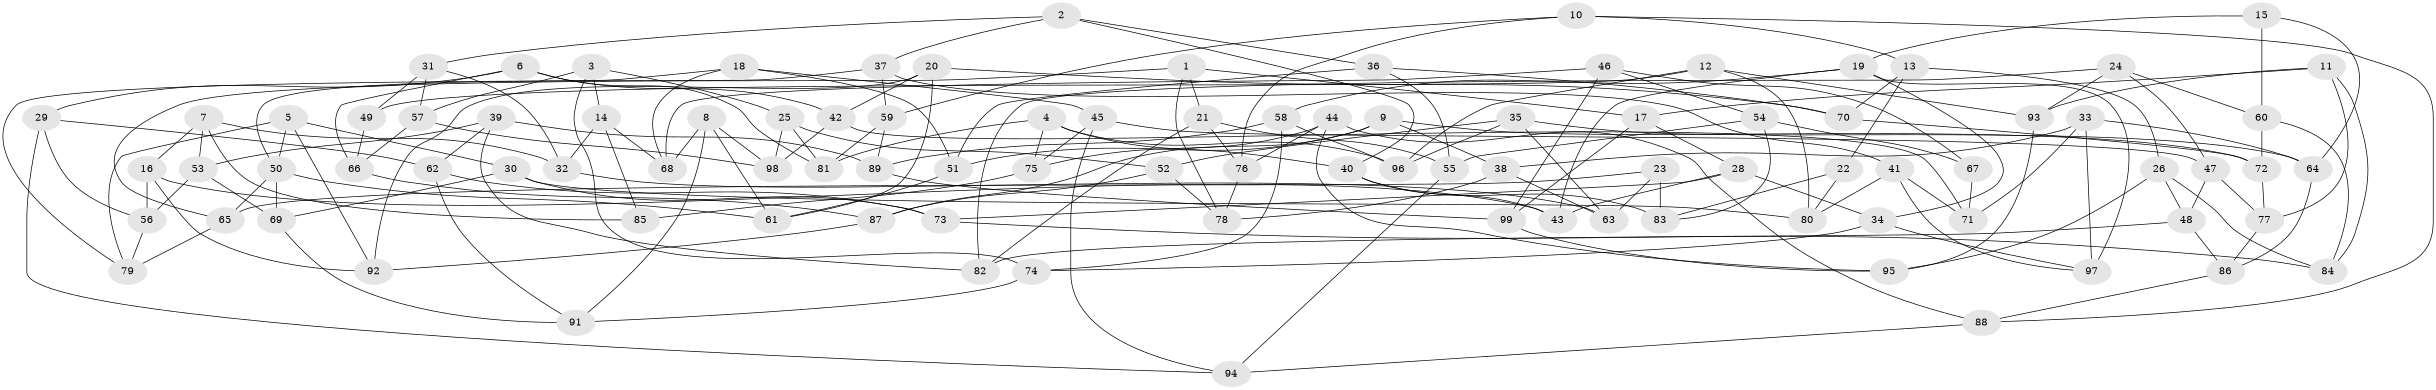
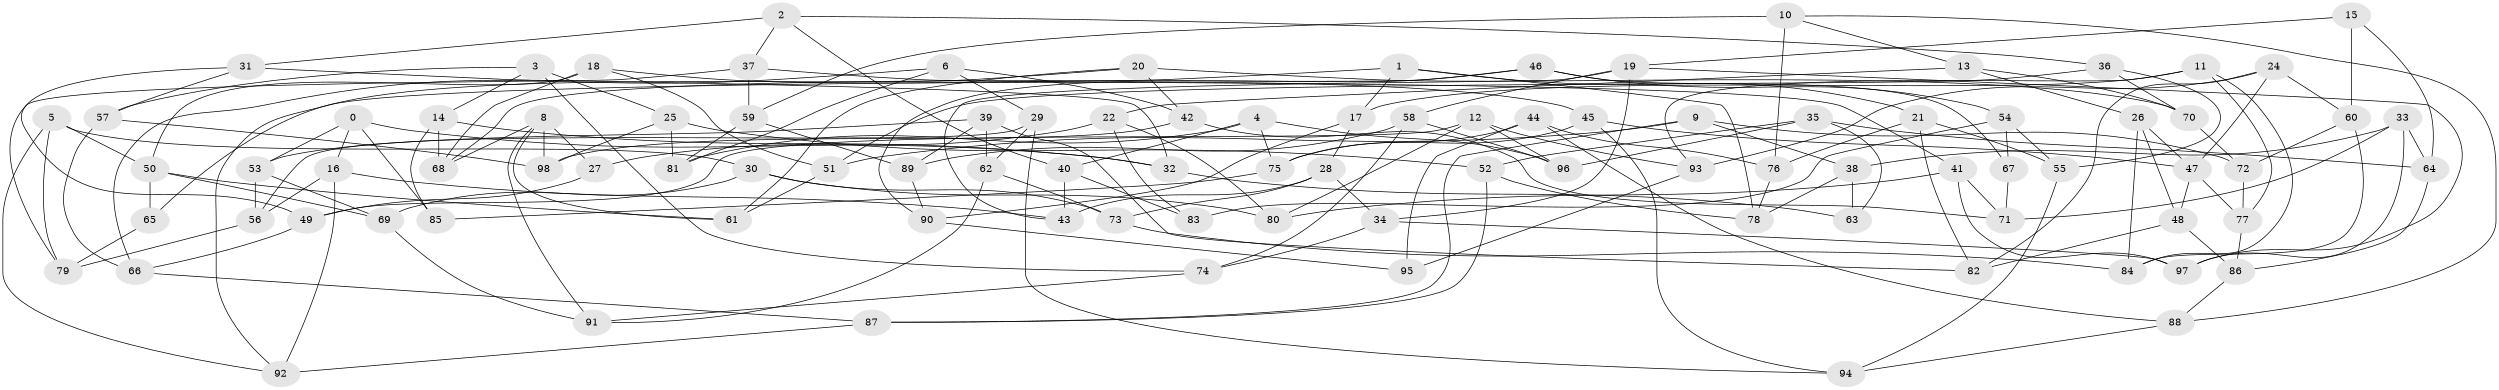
(204, 118) -> (353, 118)
none -> (595, 169)
(1660, 169) -> none
(1507, 220) -> (927, 220)
(2039, 237) -> (2161, 139)
